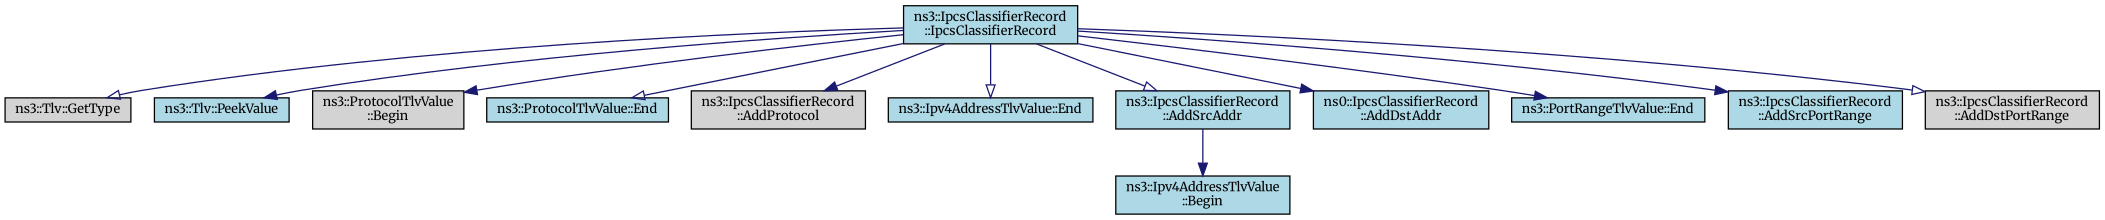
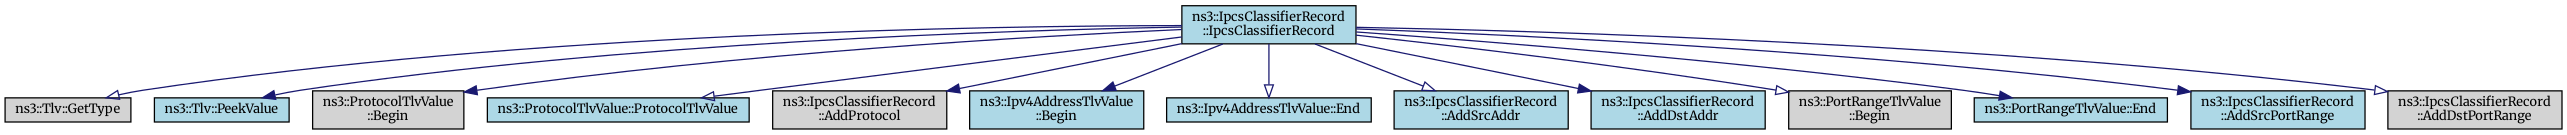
(578, 110) -> (618, 110)
(1401, 110) -> (1678, 110)
none -> (1870, 110)
(1203, 146) -> (1169, 65)
